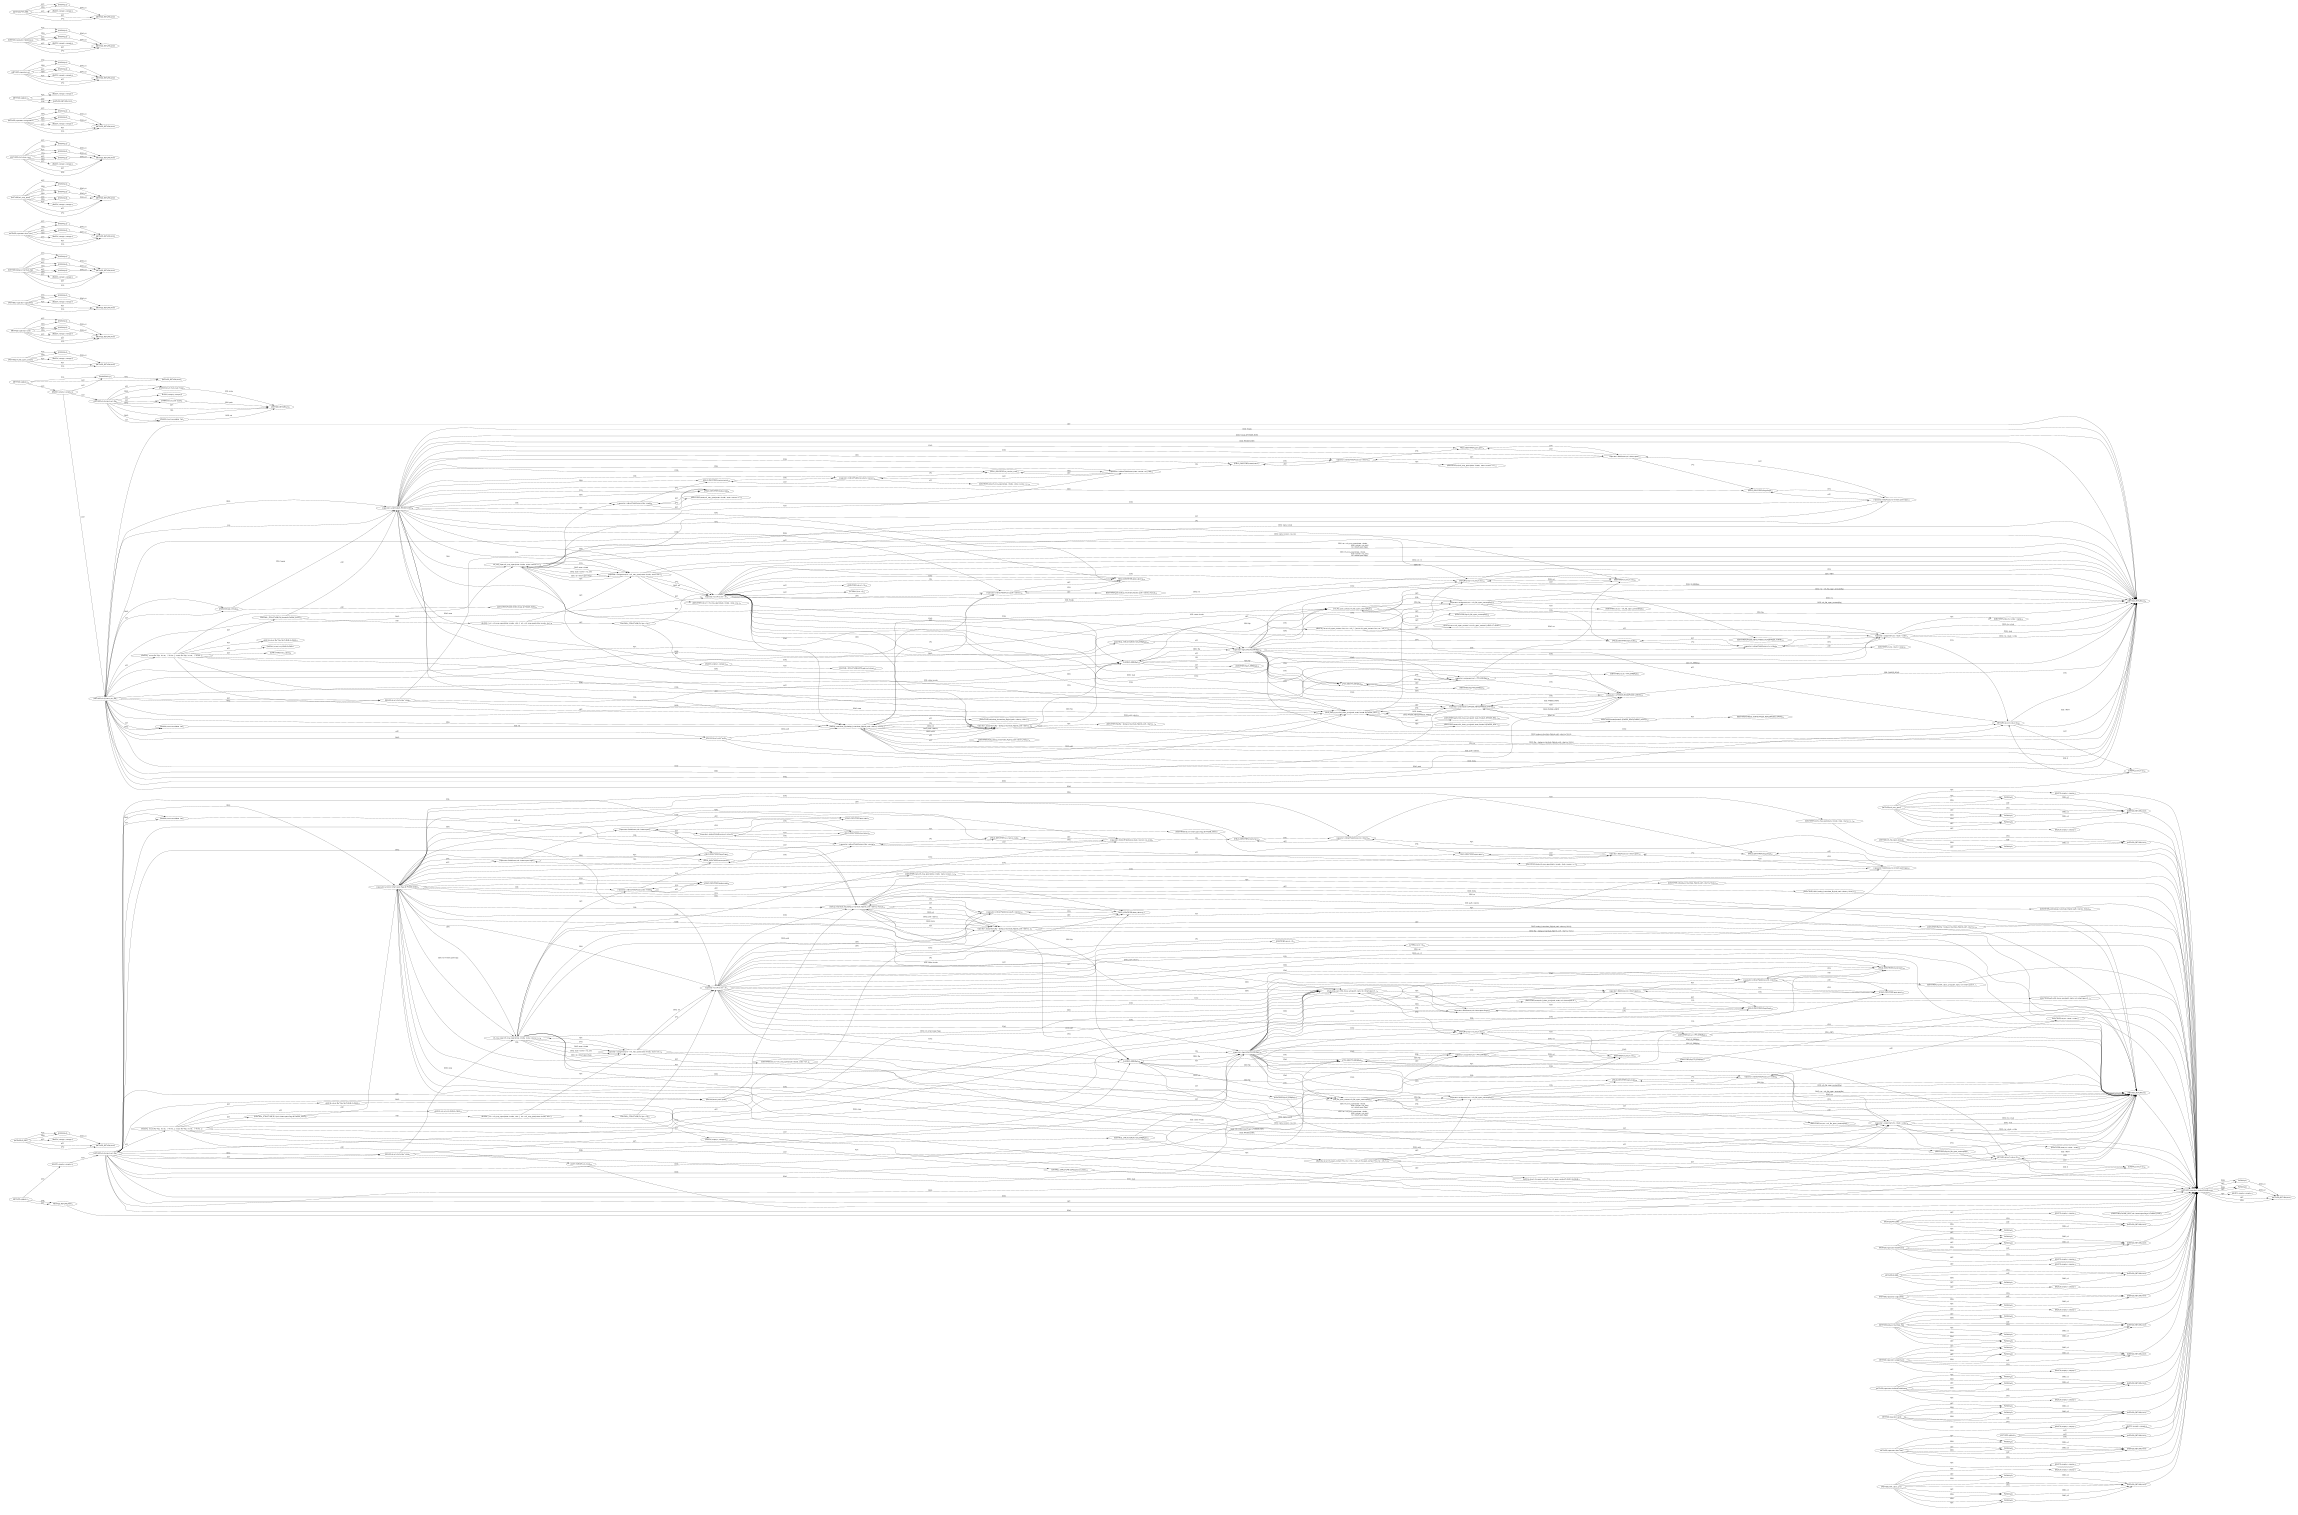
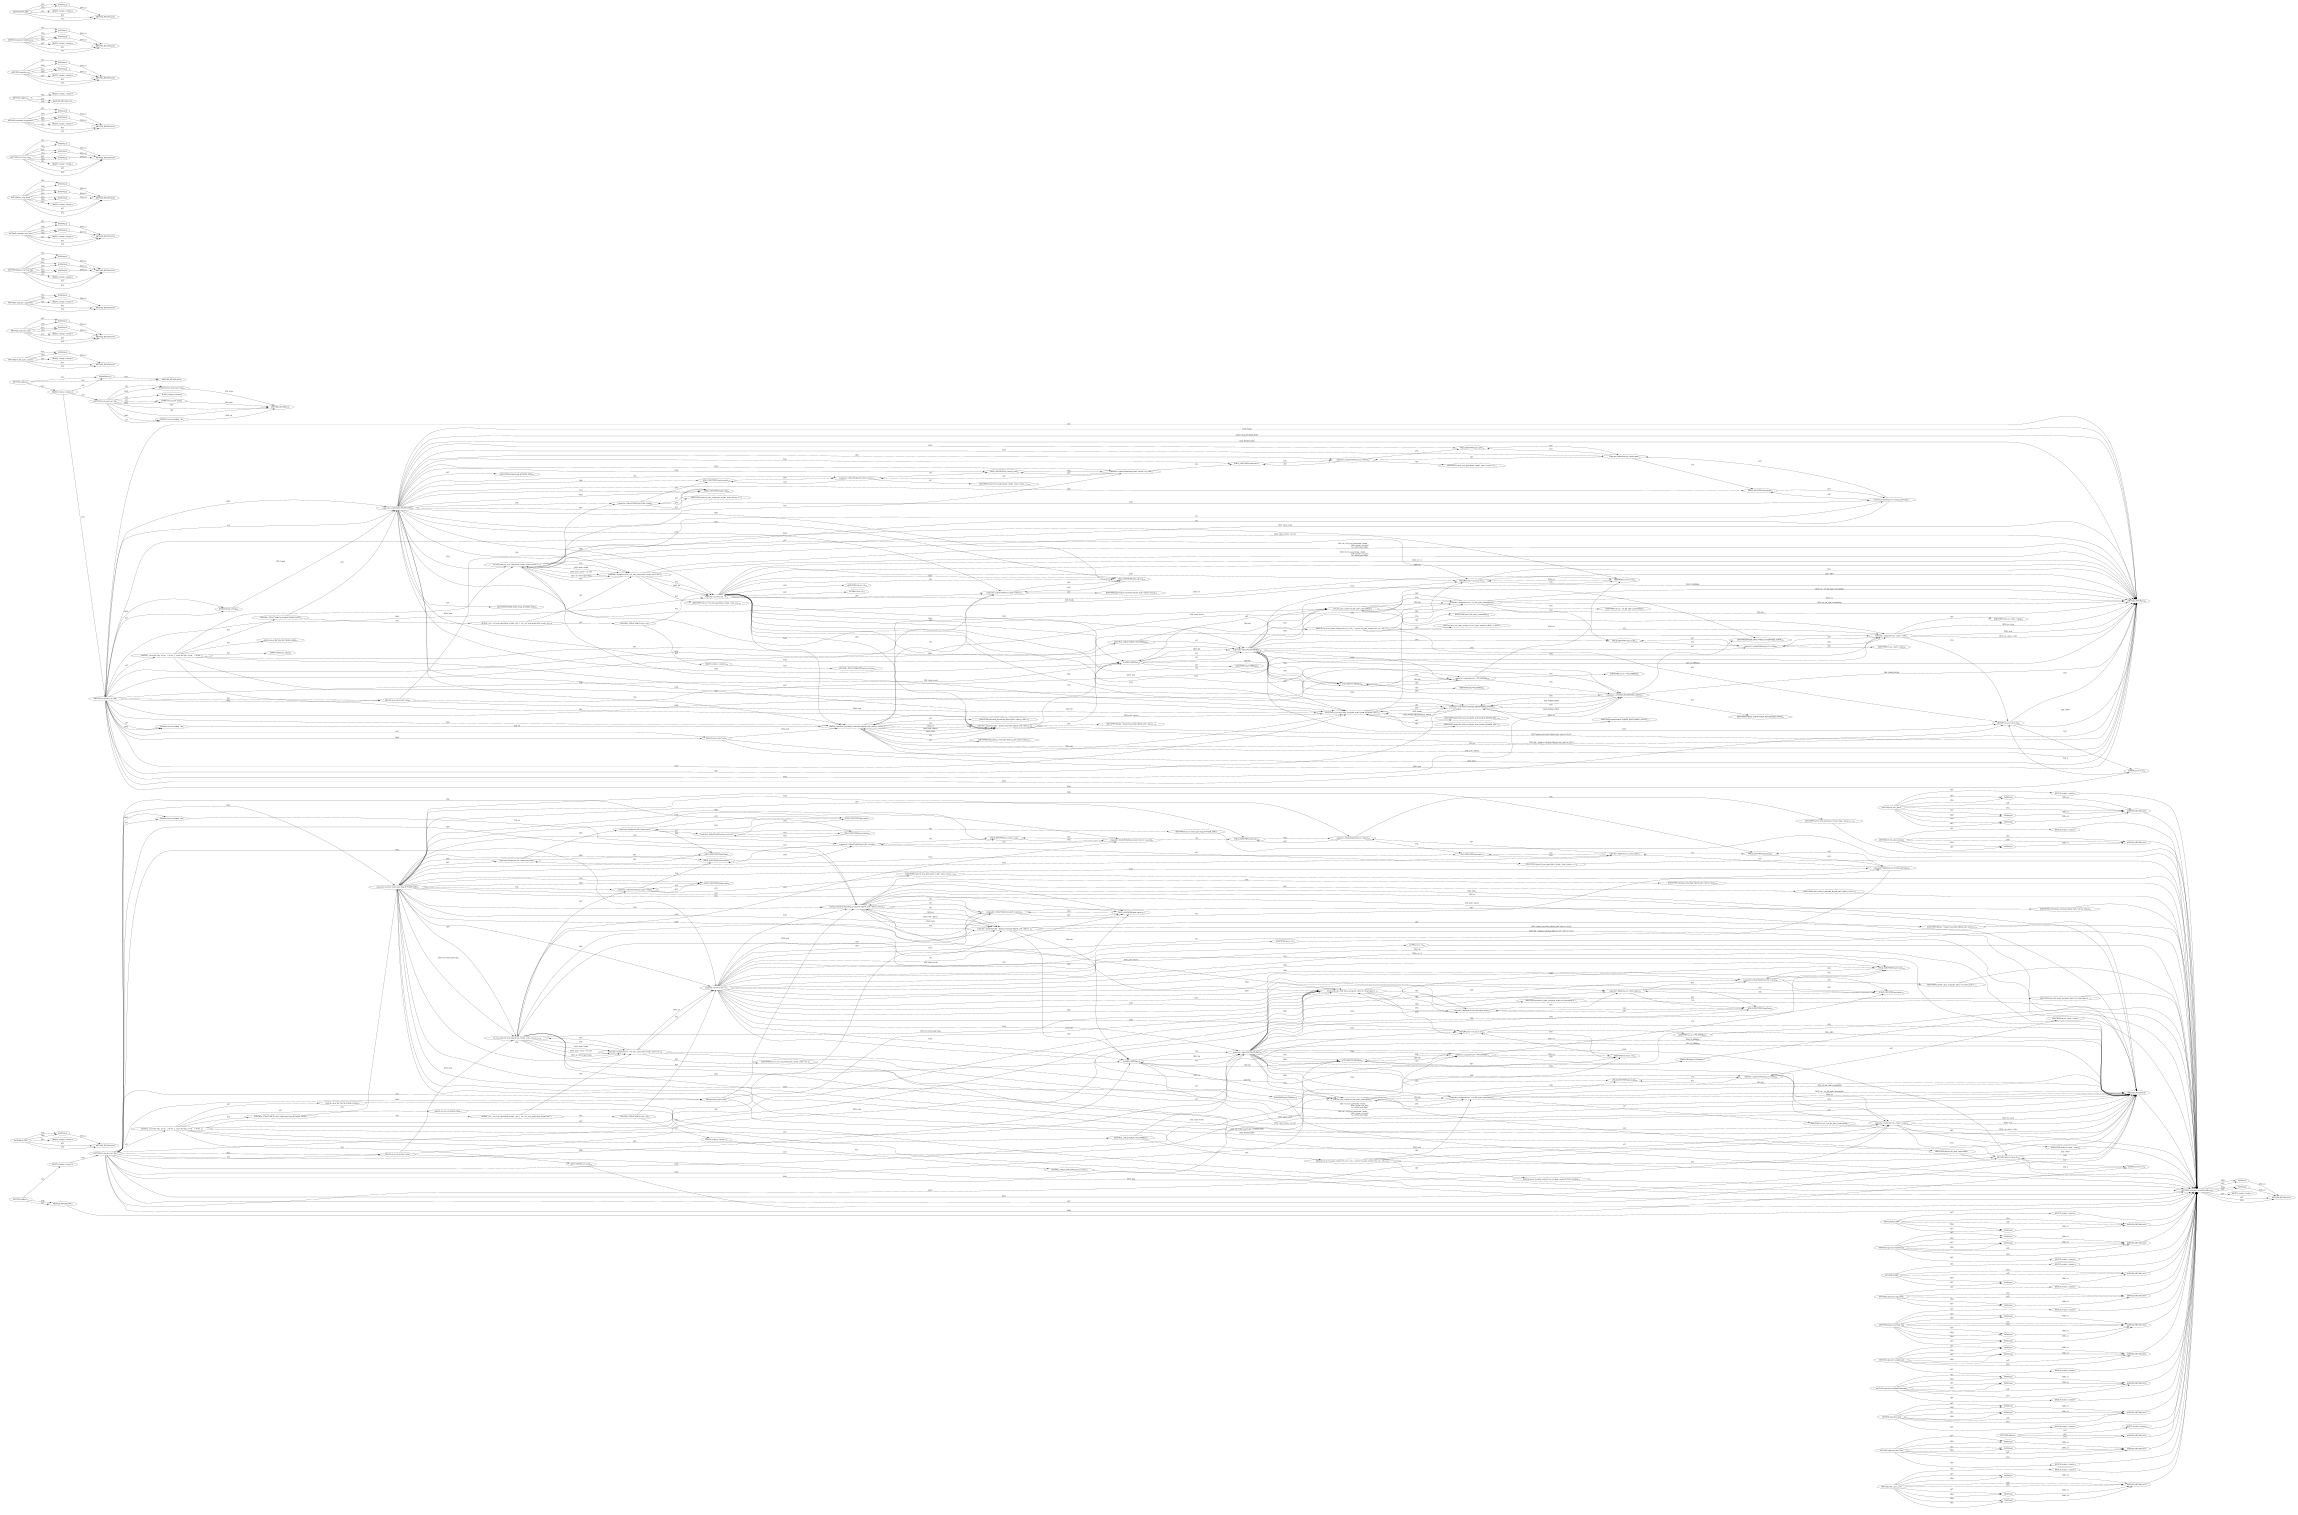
none -> (517, 474)
(366, 608) -> (418, 588)
(281, 647) -> none
none -> (1673, 653)
(1692, 718) -> (1692, 706)
(2137, 1214) -> none
